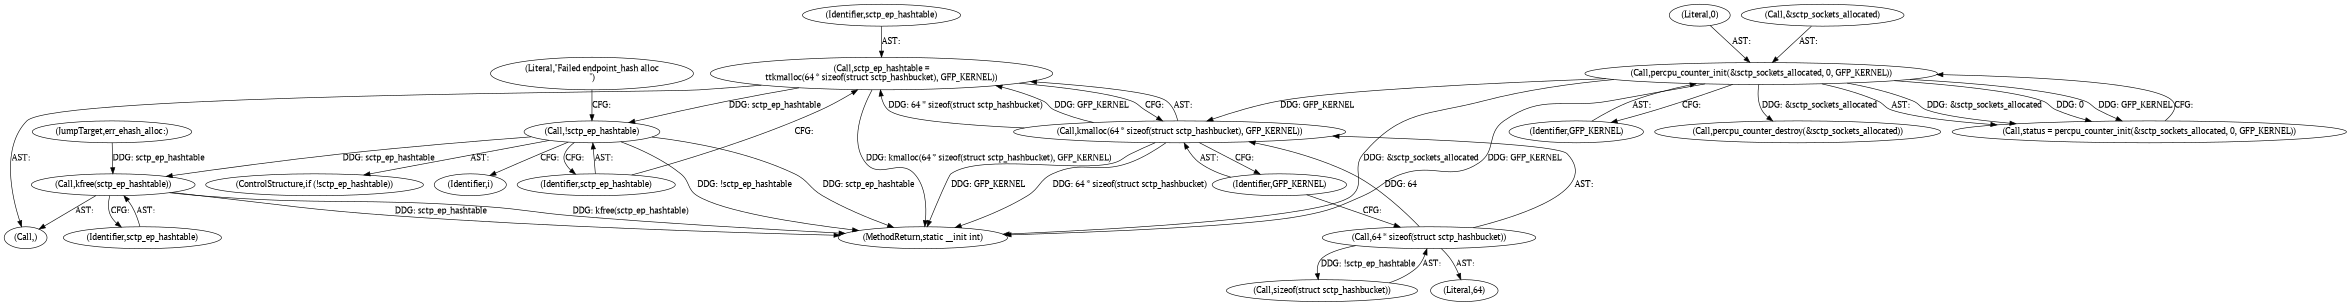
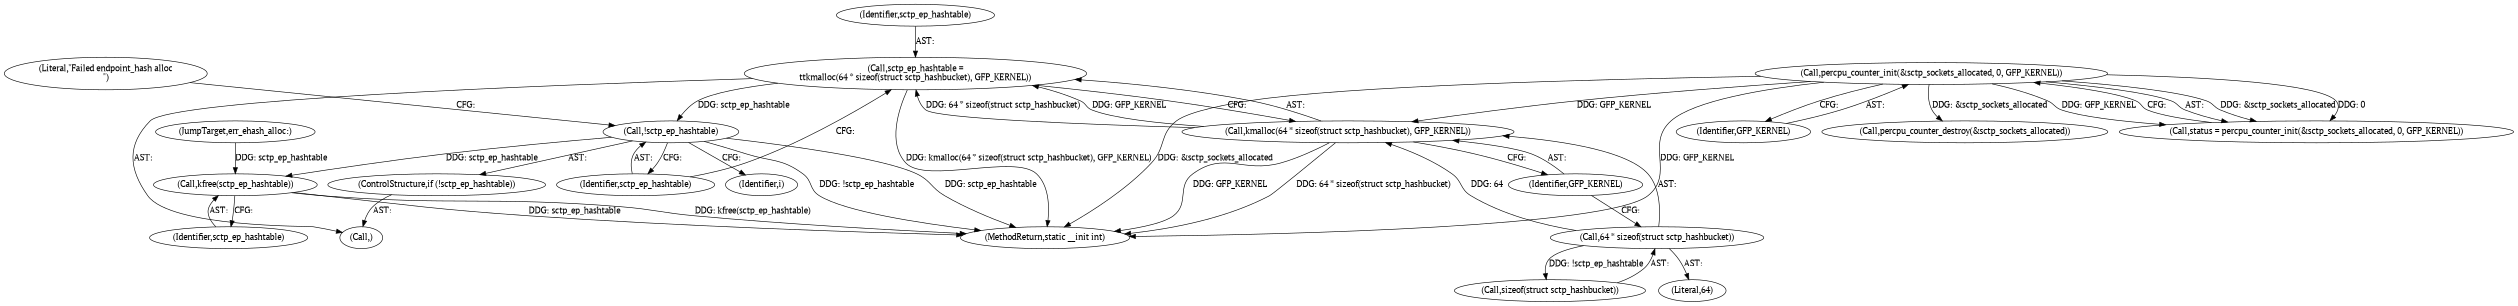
(1700, 15) -> none
(1823, 15) -> none
(70, 211) -> (374, 205)
